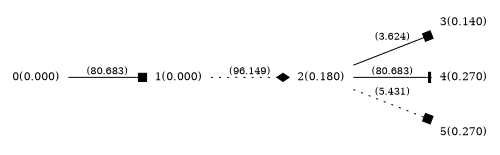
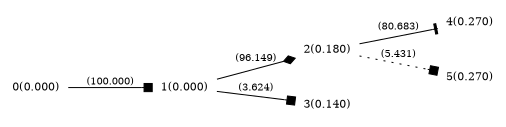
(388, 52) -> (251, 96)
(107, 72) -> (110, 82)
(244, 77) -> (250, 70)
